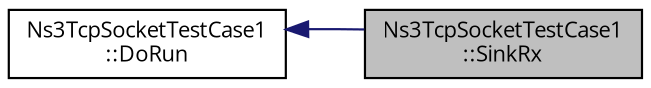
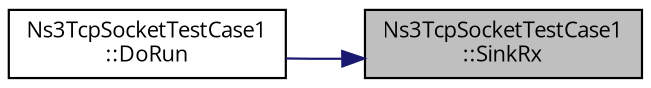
(336, 29) -> (314, 59)
